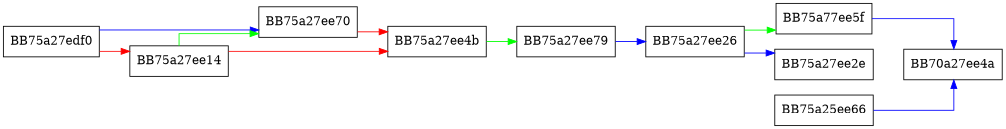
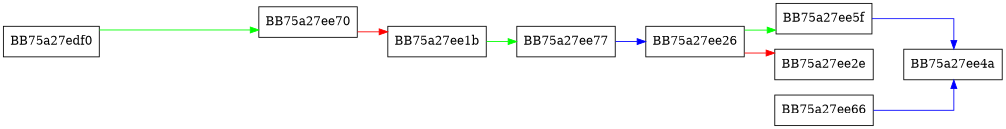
(824, 19) -> (824, 19)
(175, 30) -> (175, 30)
(437, 42) -> (437, 42)
(566, 42) -> (566, 42)
(755, 53) -> (755, 53)
(179, 61) -> none
(953, 64) -> (953, 64)
(824, 110) -> (824, 110)
